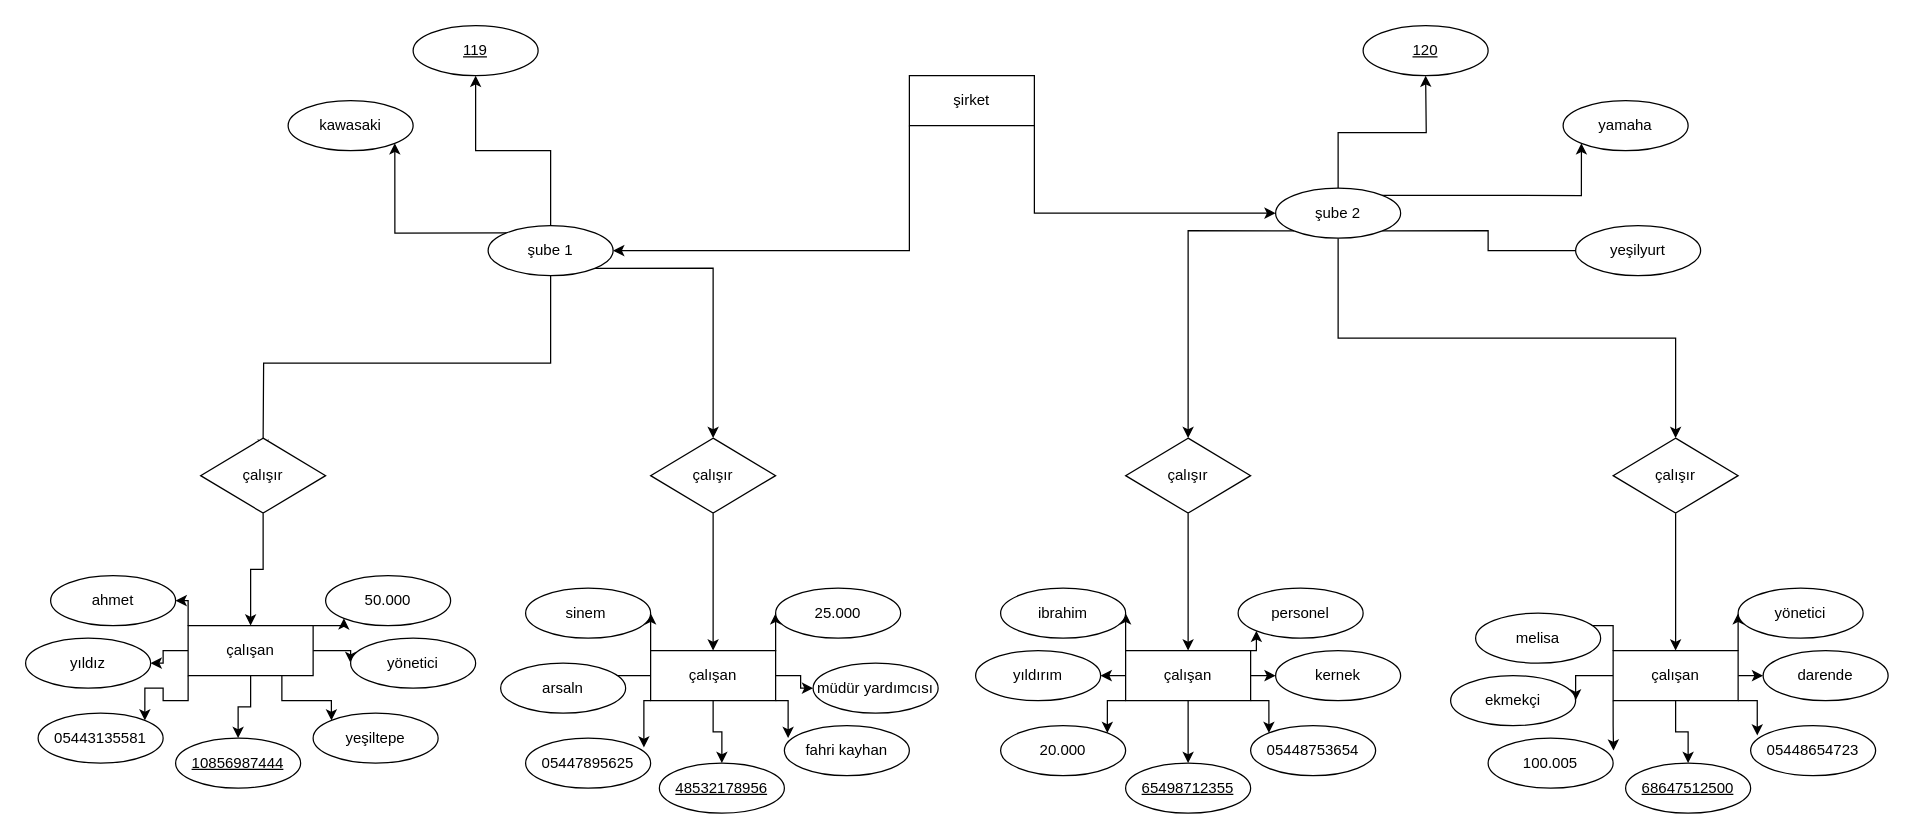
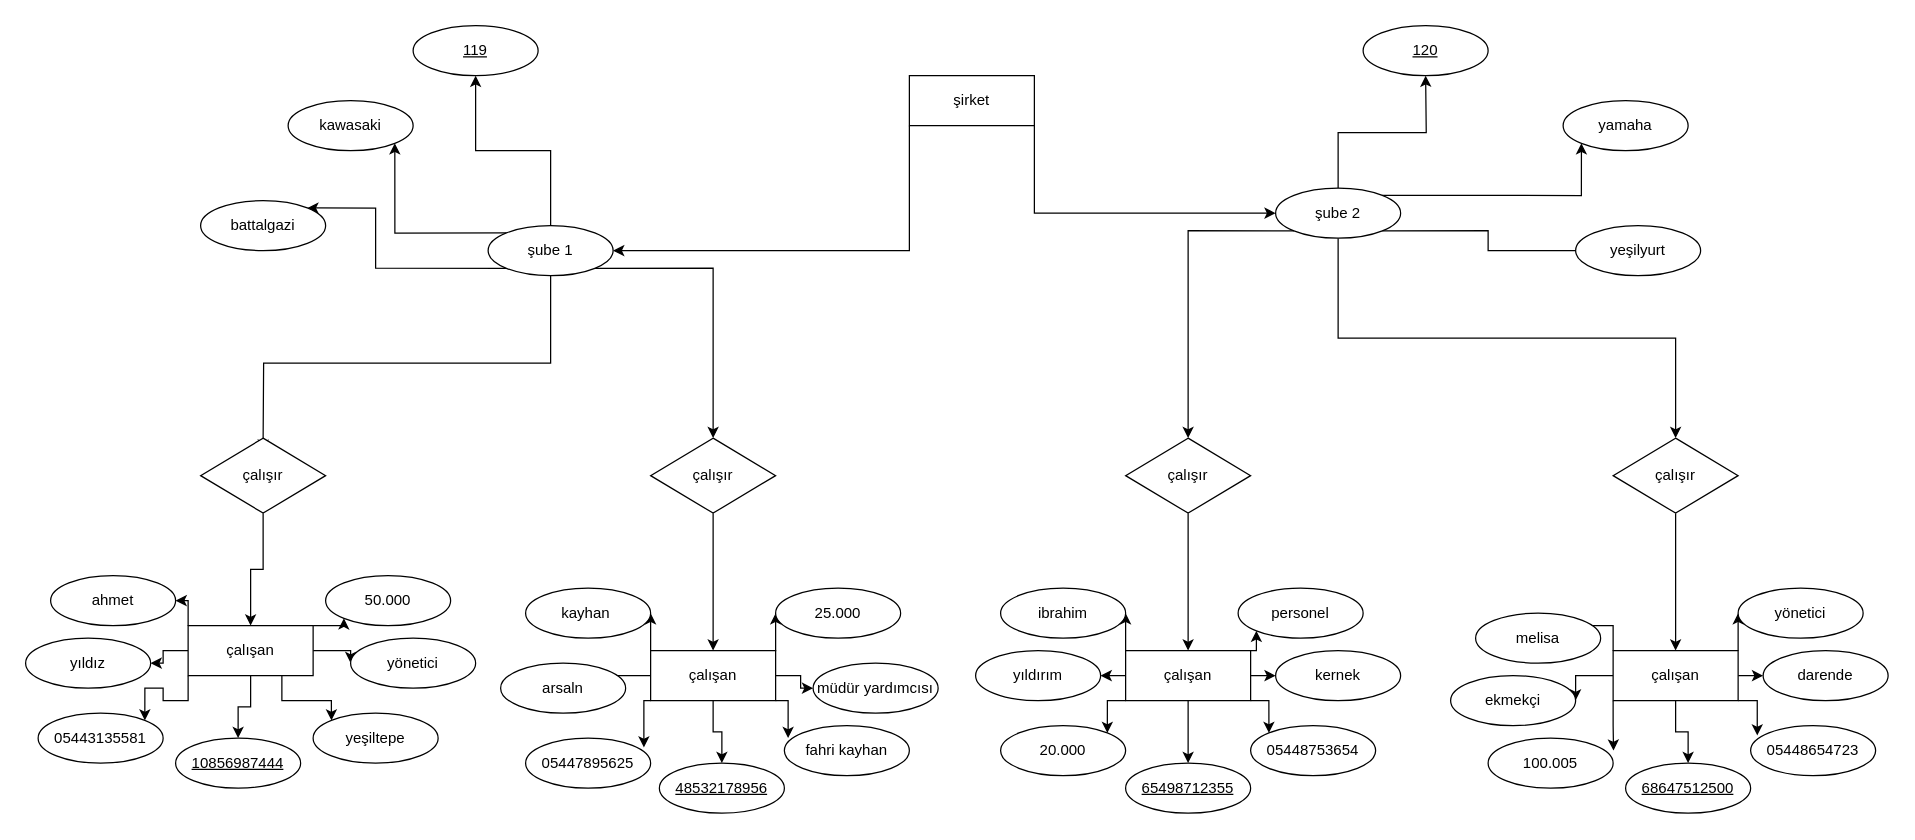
none -> (263, 226)
none -> (381, 268)
(588, 613) -> (588, 613)
